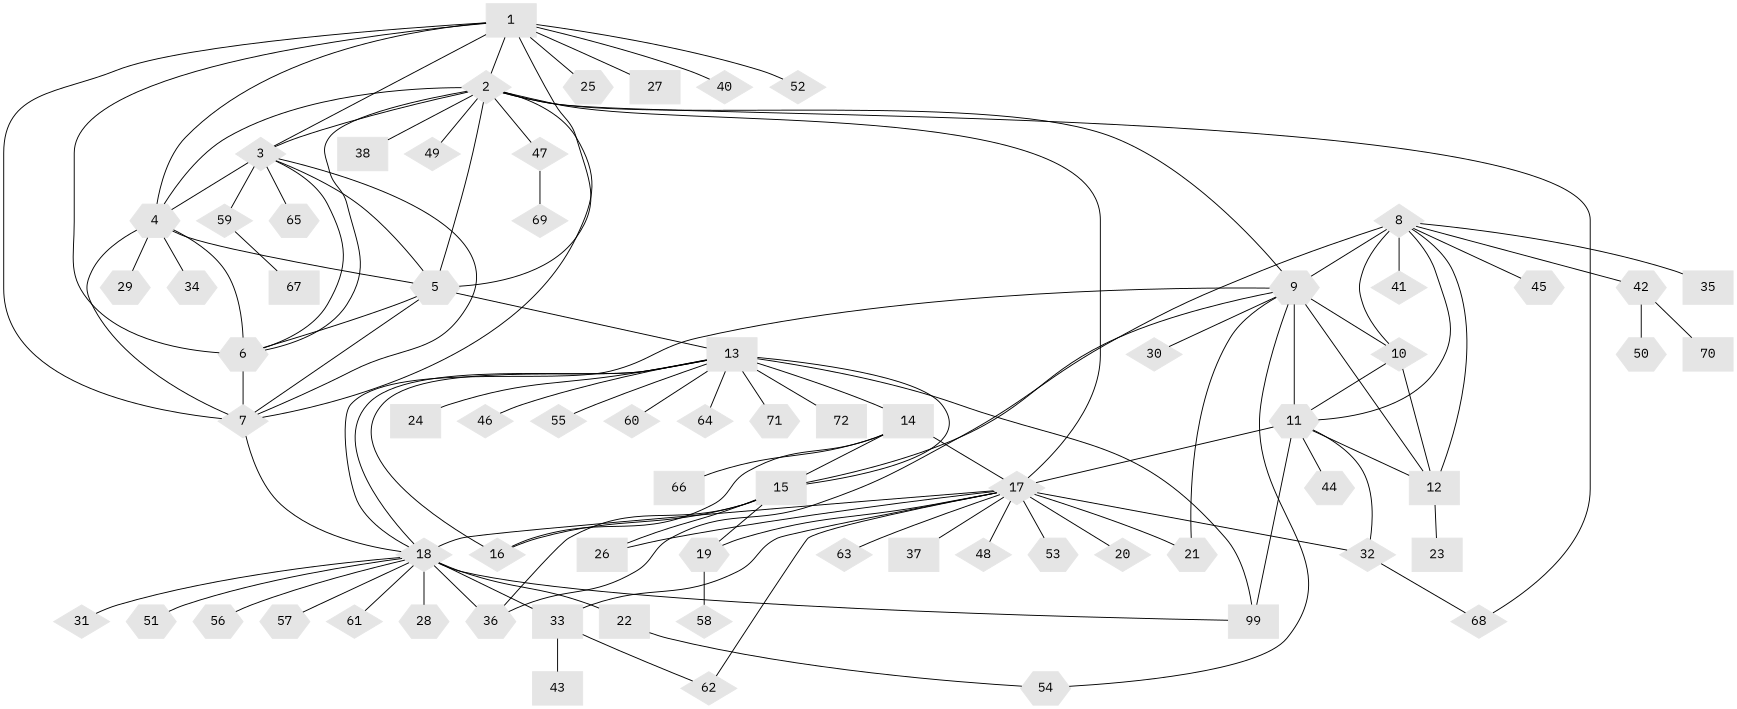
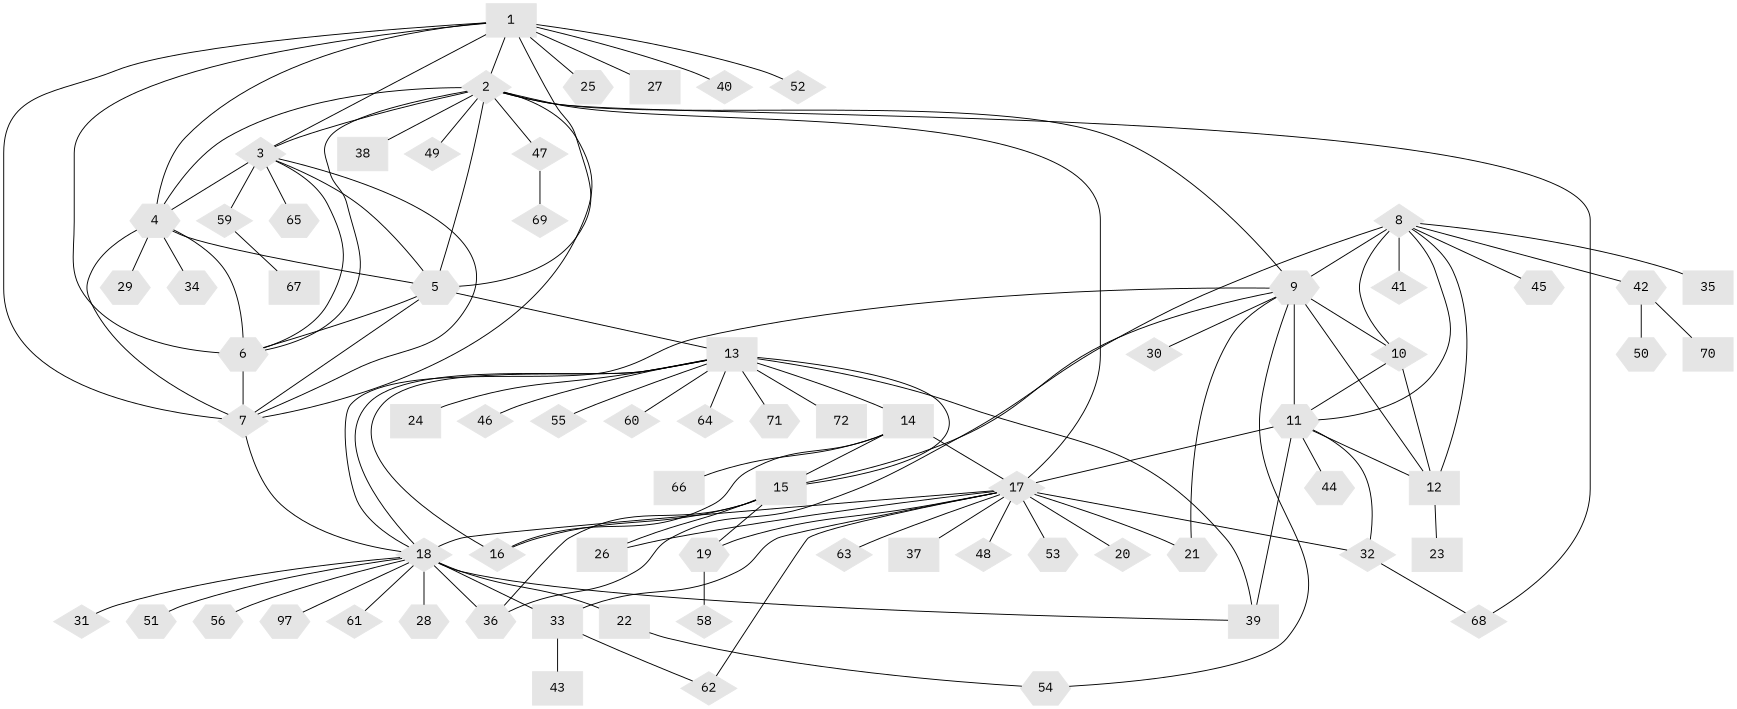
(285, 622) -> (285, 622)
(1253, 622) -> (1253, 622)
